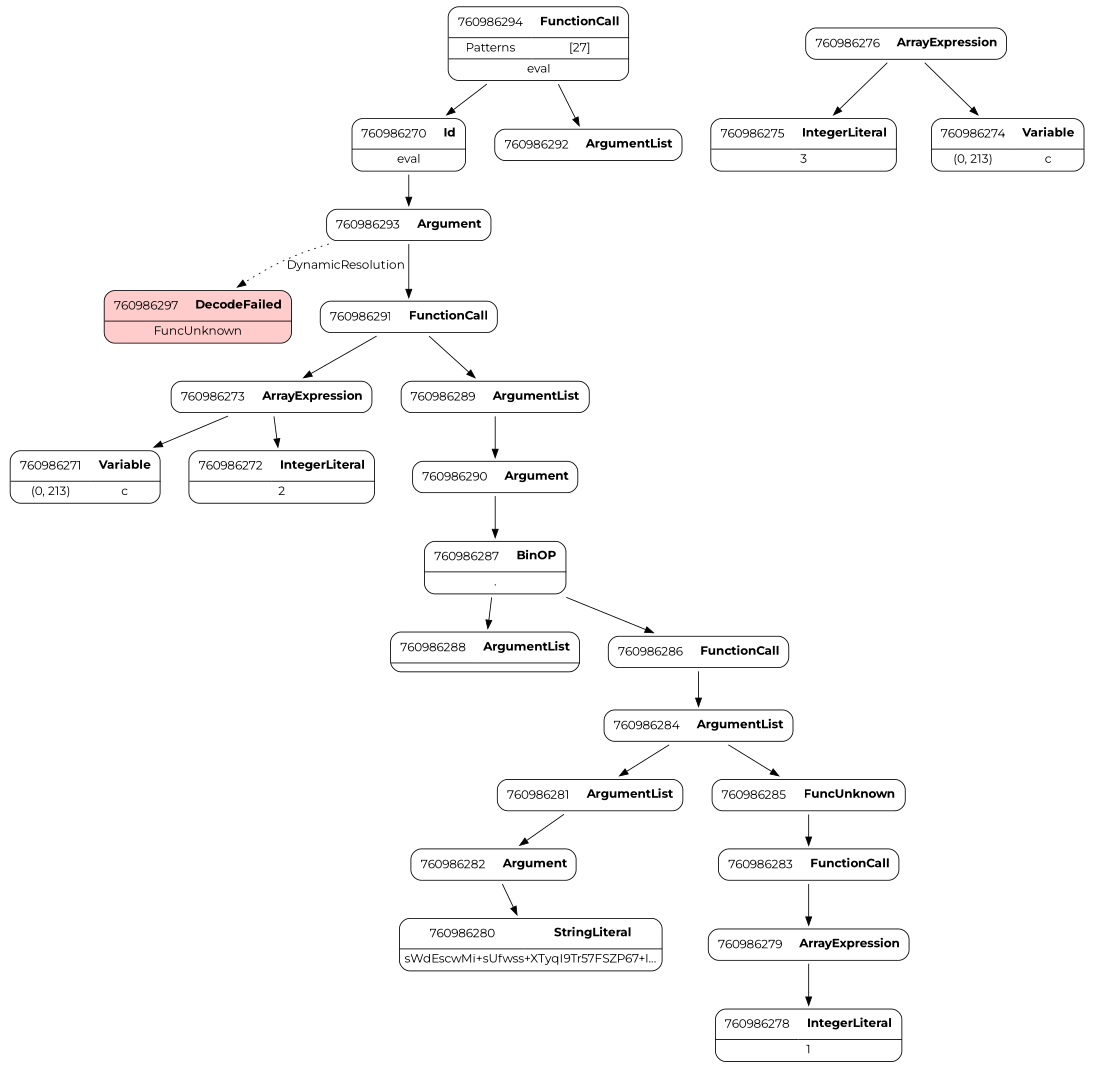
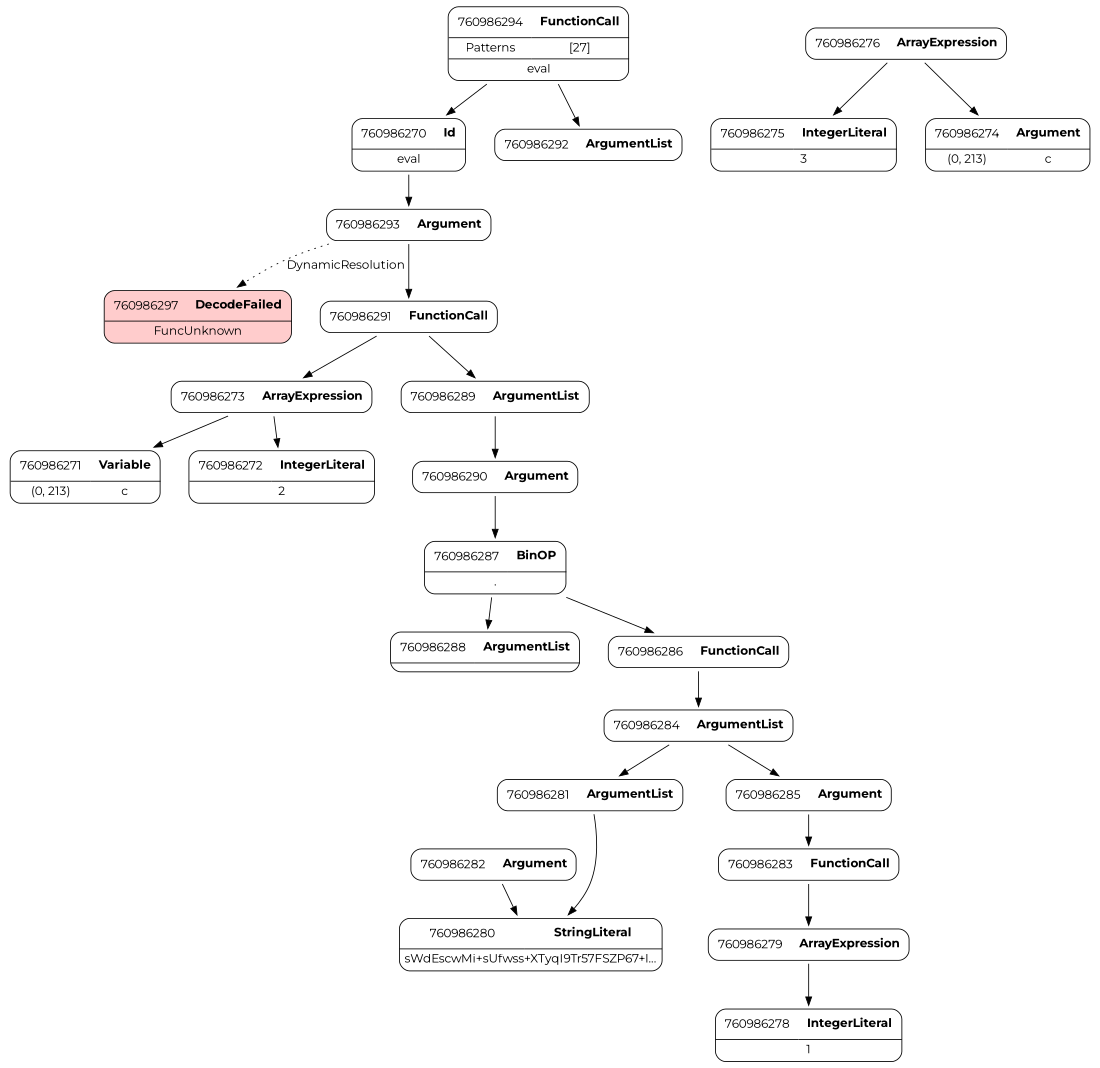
(1048, 133) -> (1048, 133)
(850, 794) -> (850, 794)
(545, 827) -> (595, 864)
